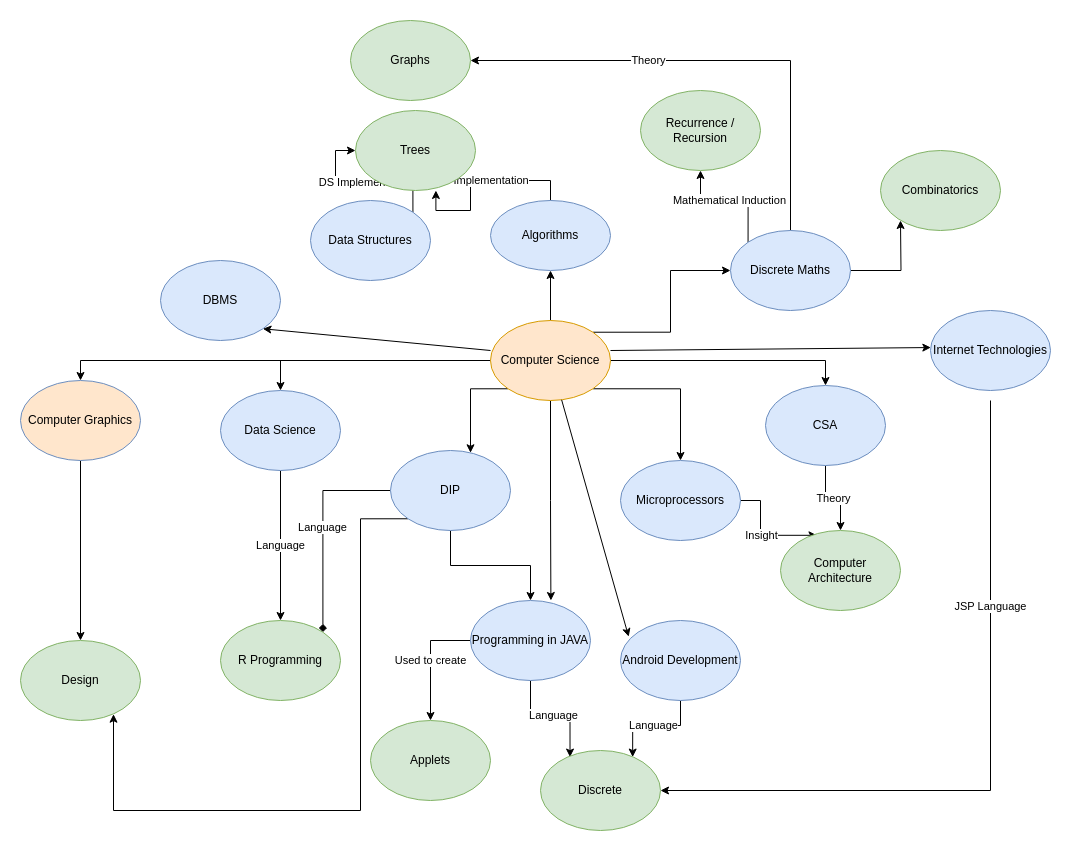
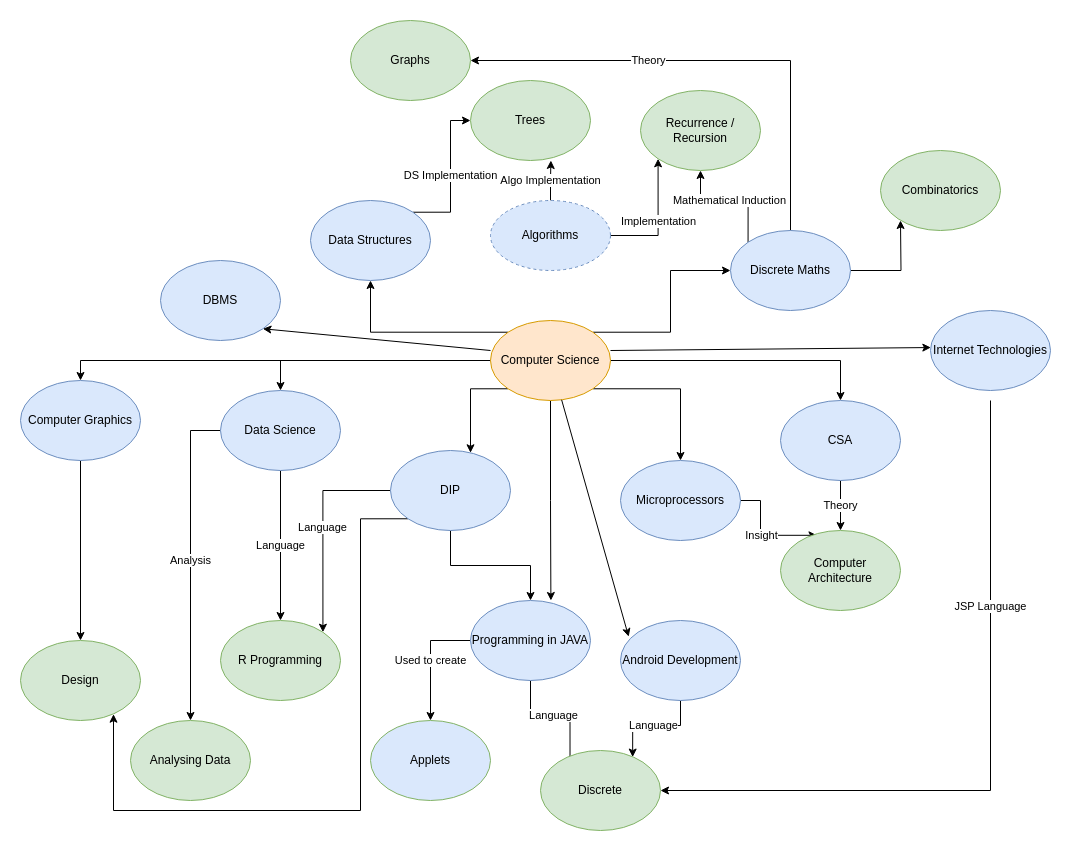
(416, 151) -> (531, 121)
none -> (658, 224)
(551, 236) -> (551, 236)
(551, 299) -> none
none -> (417, 332)
(81, 421) -> (81, 421)
(826, 426) -> (841, 441)
none -> (191, 557)
(323, 623) -> (323, 624)
(570, 749) -> (570, 751)
none -> (191, 761)
(431, 761) -> (431, 761)
